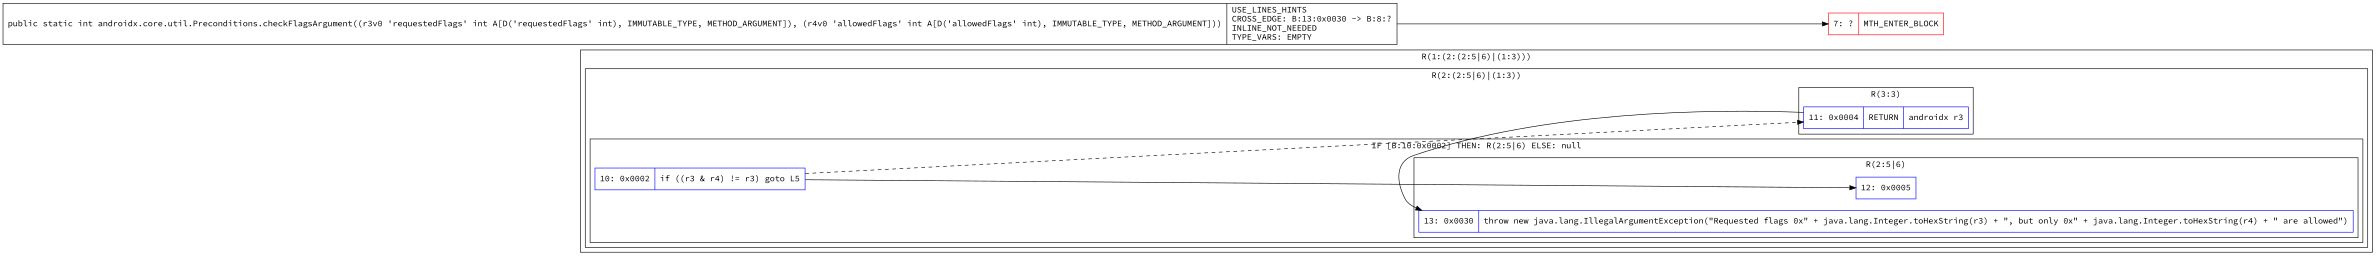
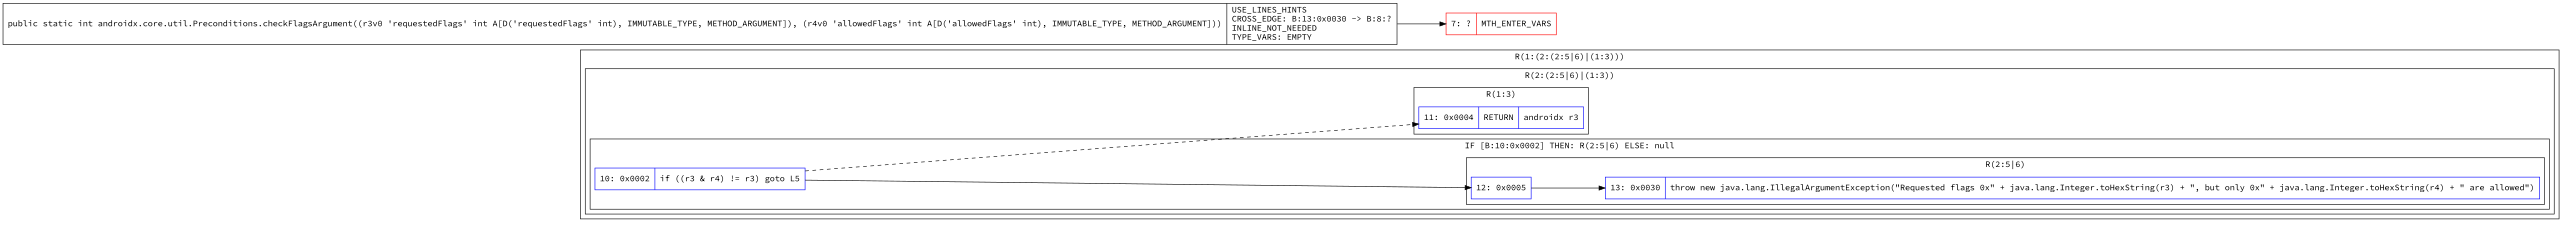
(1901, 24) -> (1516, 24)
(1886, 94) -> (1501, 94)
(1574, 121) -> (1565, 188)
